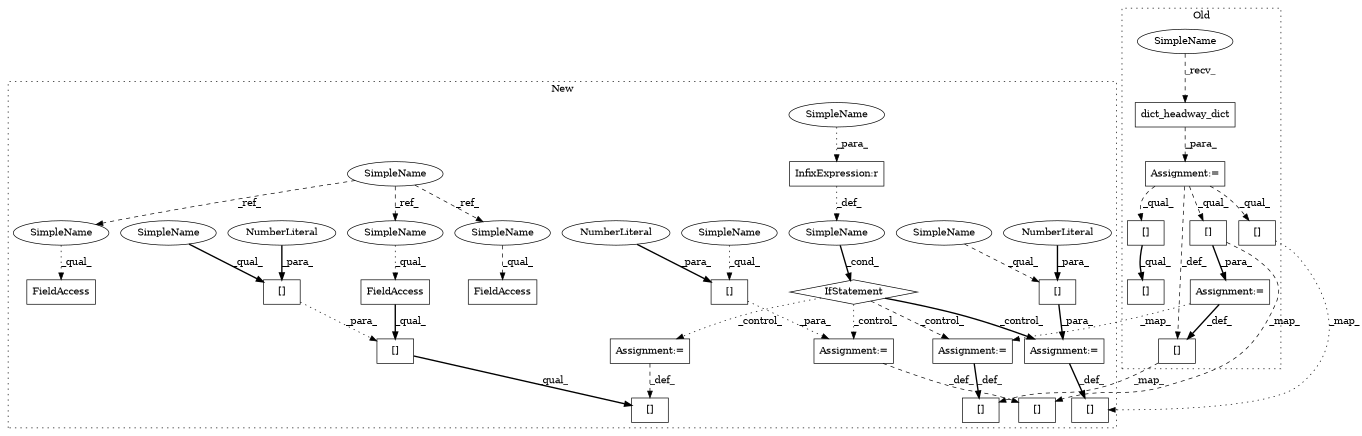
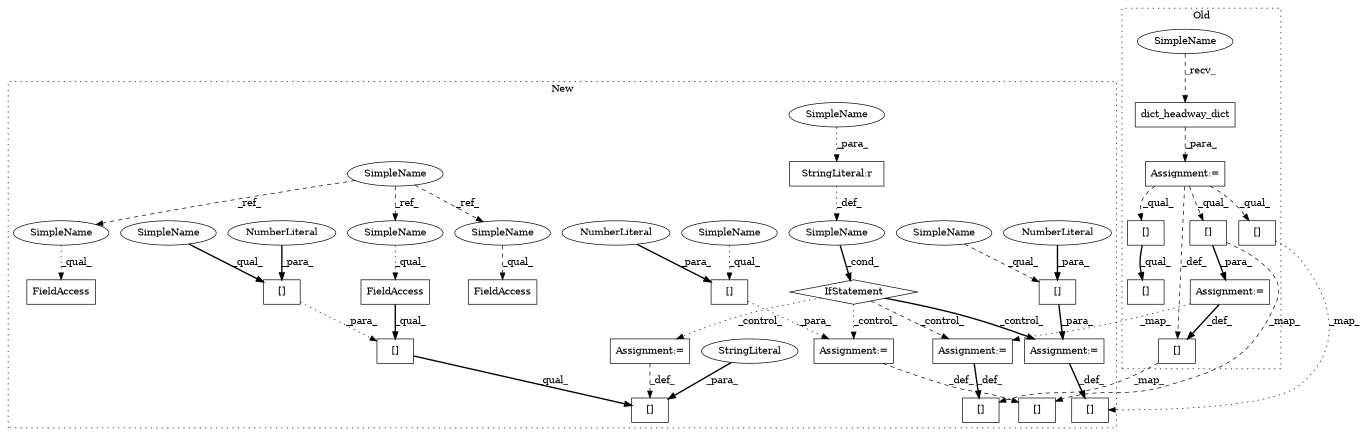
(837, 174) -> (837, 174)
none -> (750, 351)
